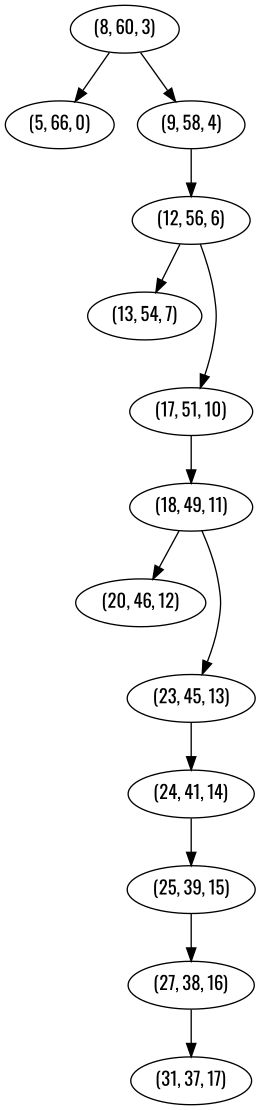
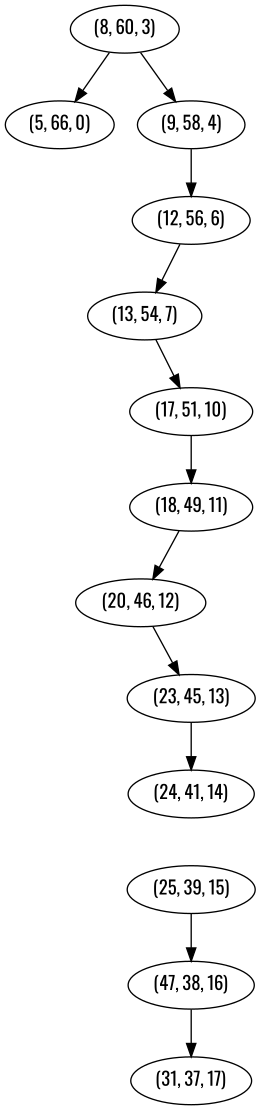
(216, 309) -> (165, 358)
(220, 596) -> (163, 645)
(191, 835) -> none
(191, 985) -> (191, 985)
